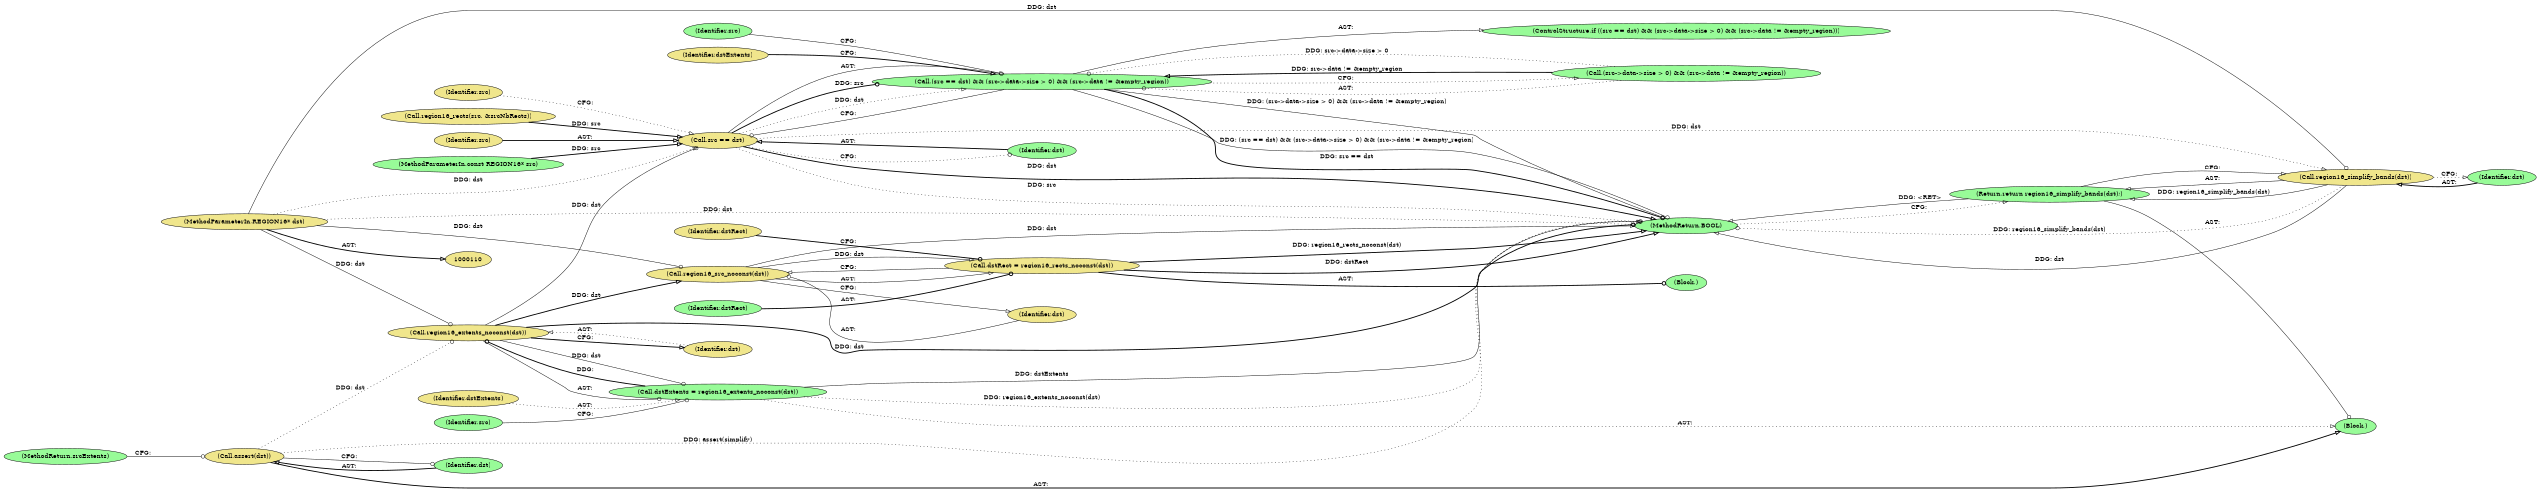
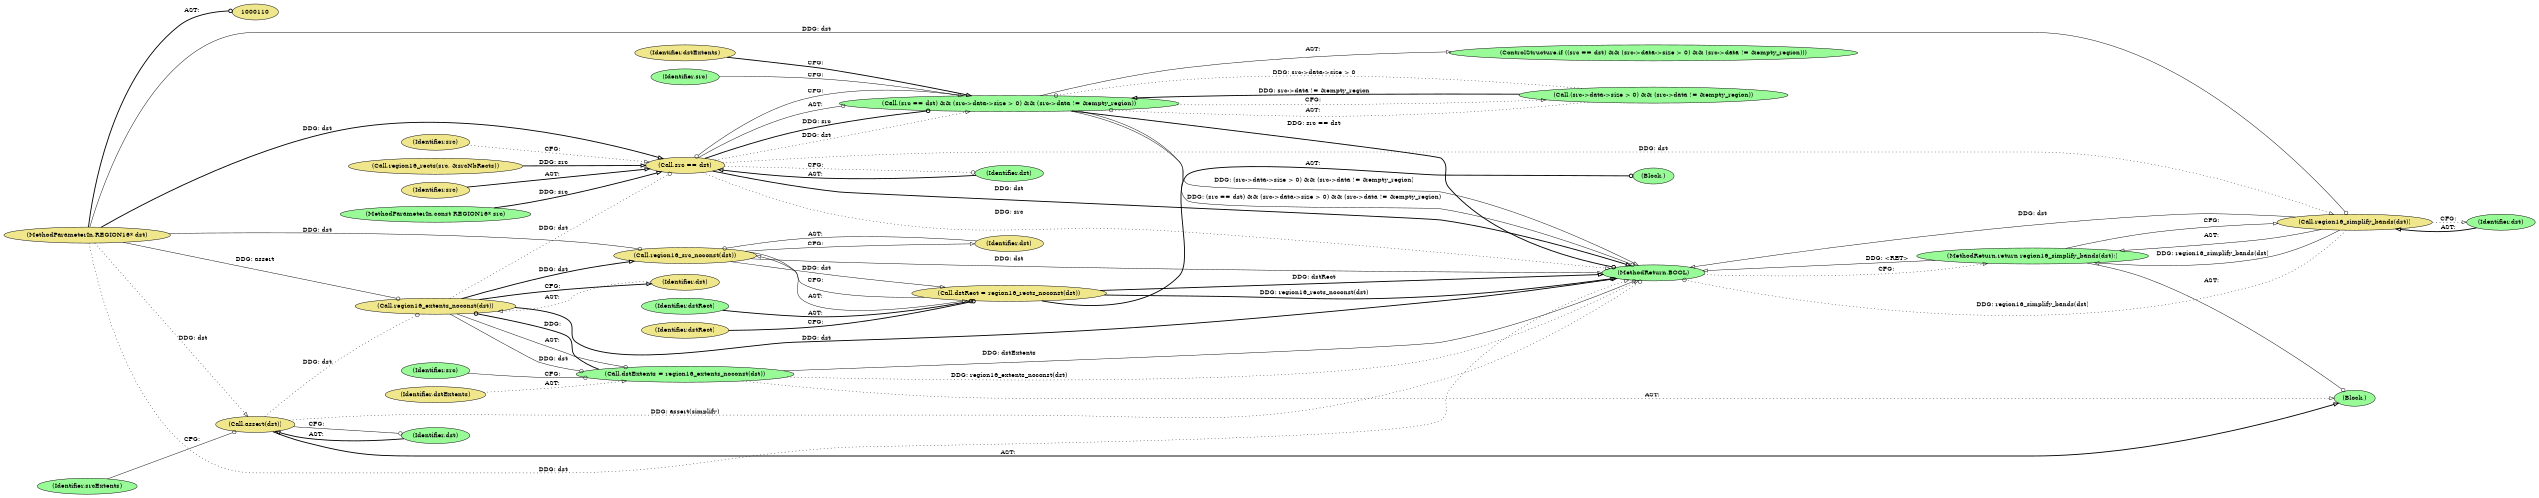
(485, 192) -> (372, 126)
(2050, 194) -> (2033, 256)
(587, 233) -> (559, 237)
(352, 251) -> (127, 94)
(350, 264) -> (255, 259)
none -> (170, 328)
(1089, 350) -> (1054, 332)
(66, 456) -> (87, 486)
